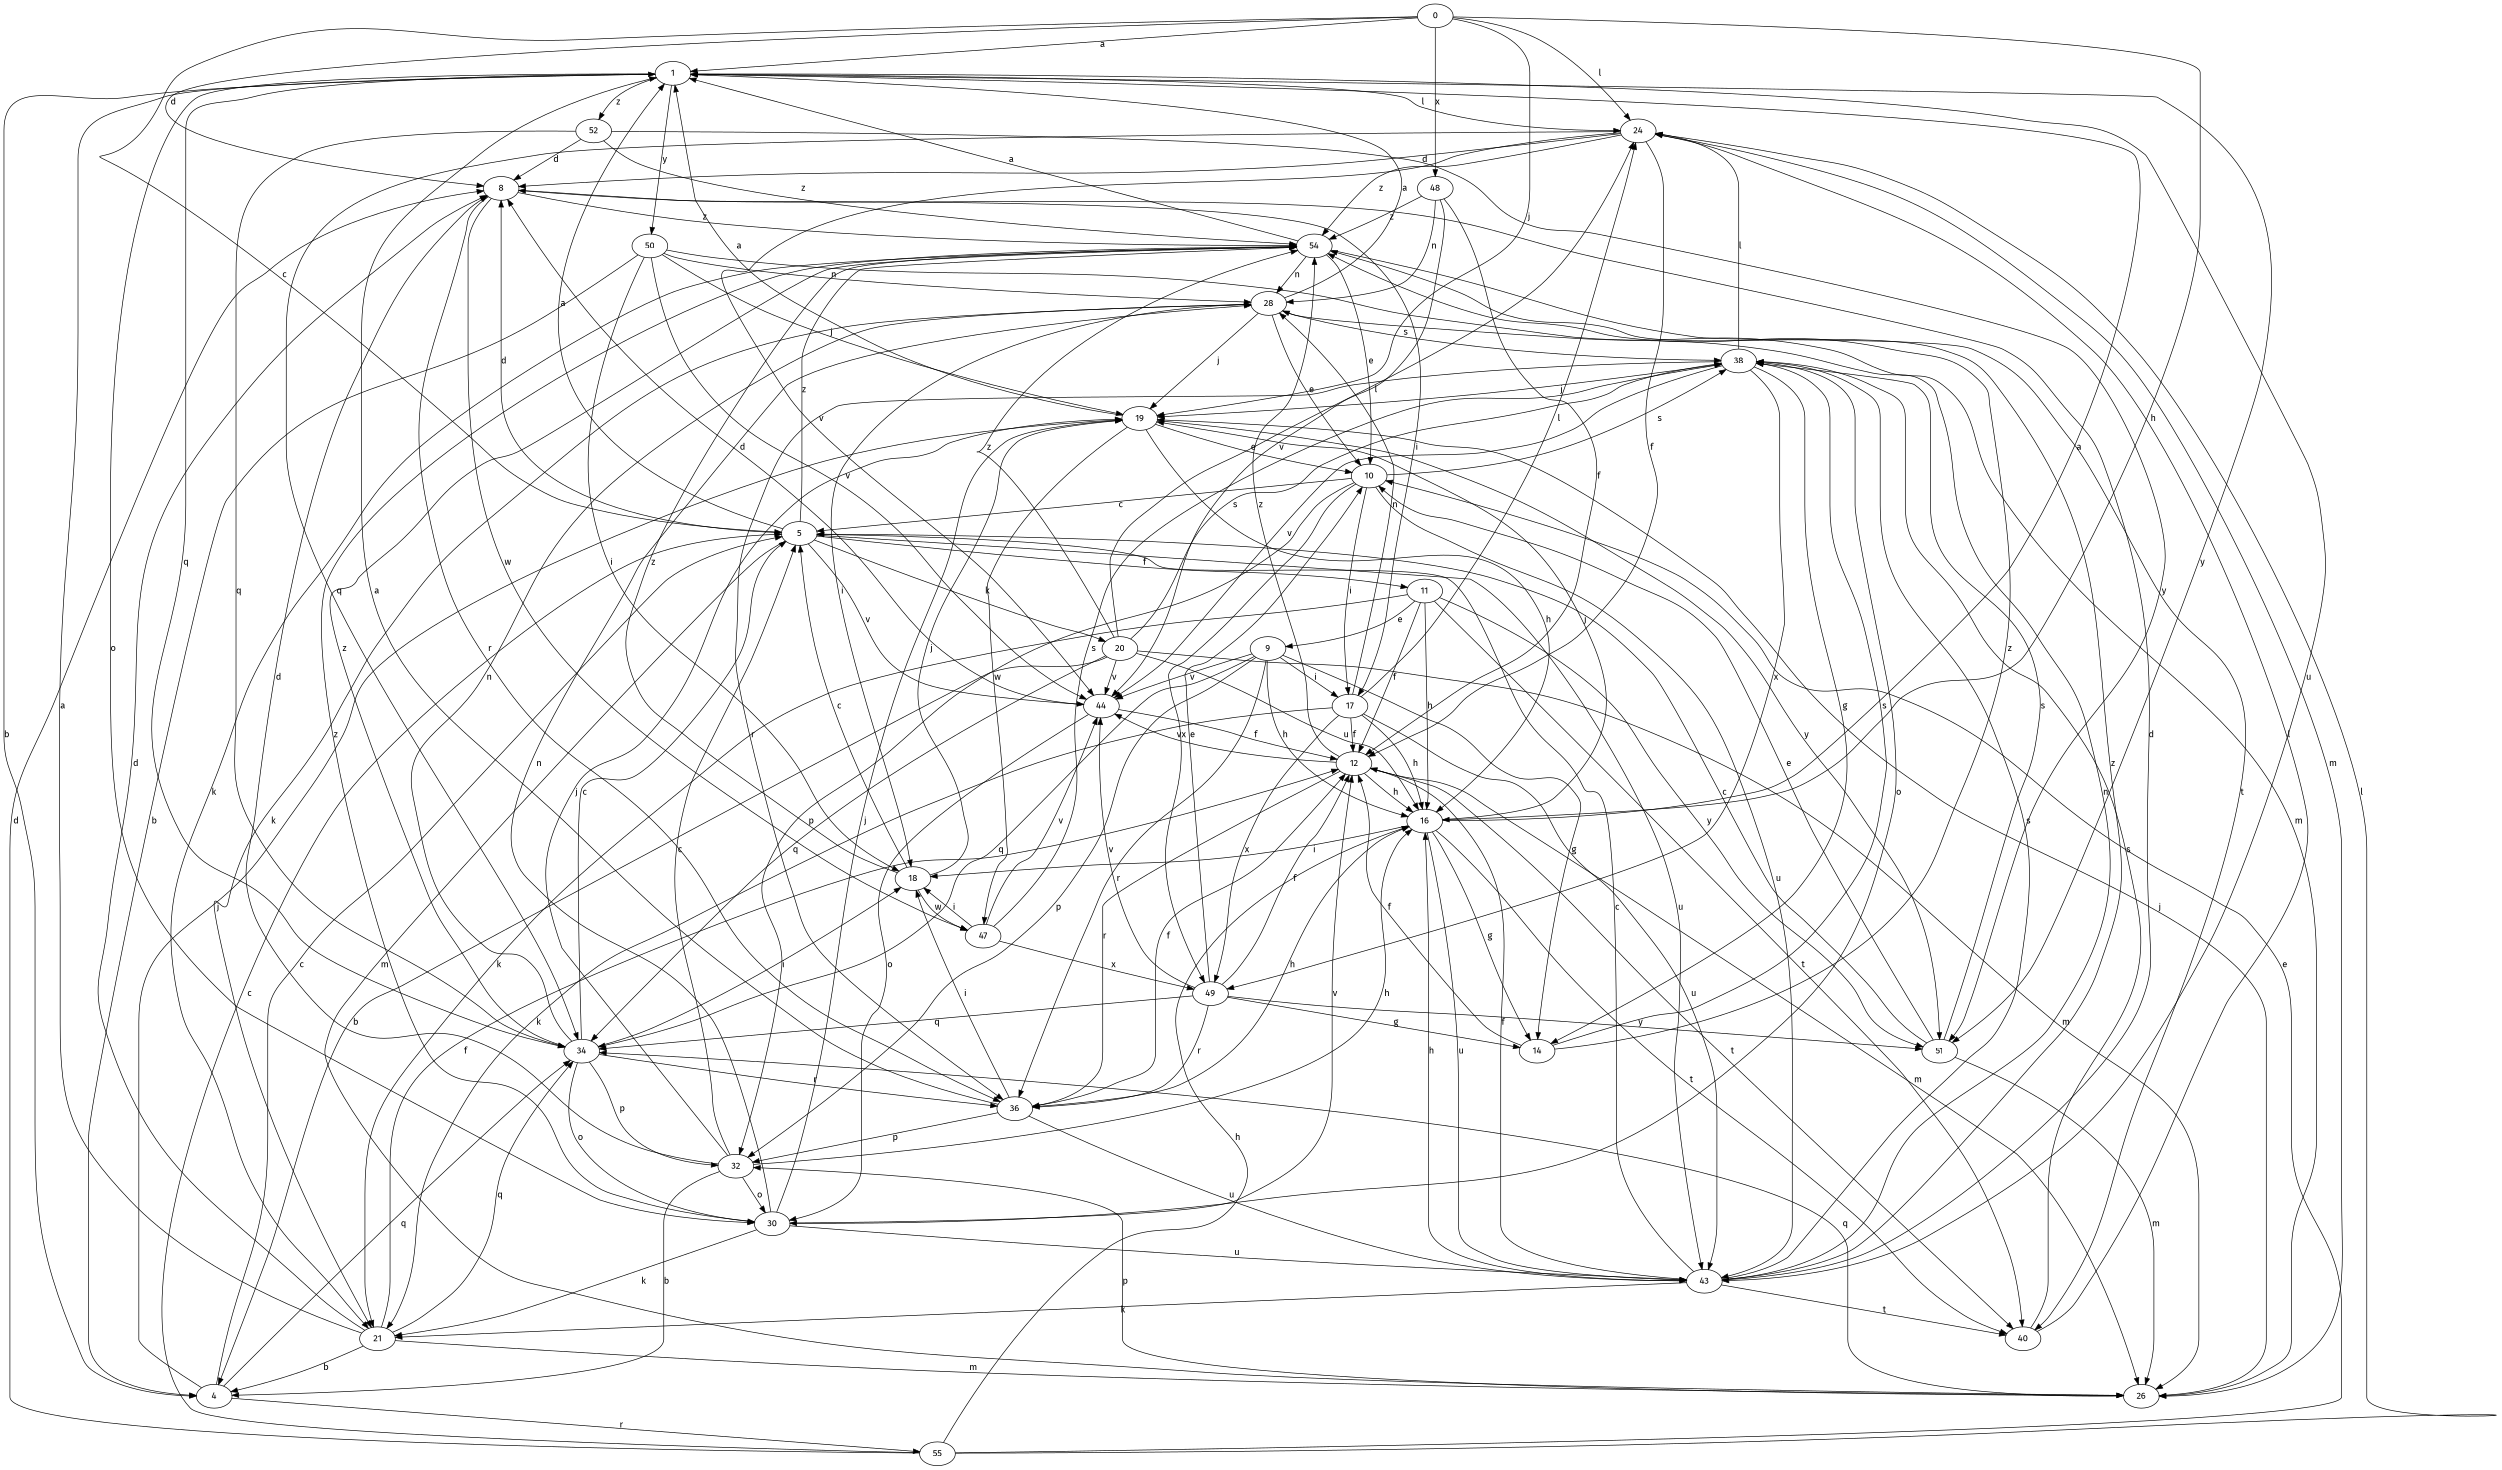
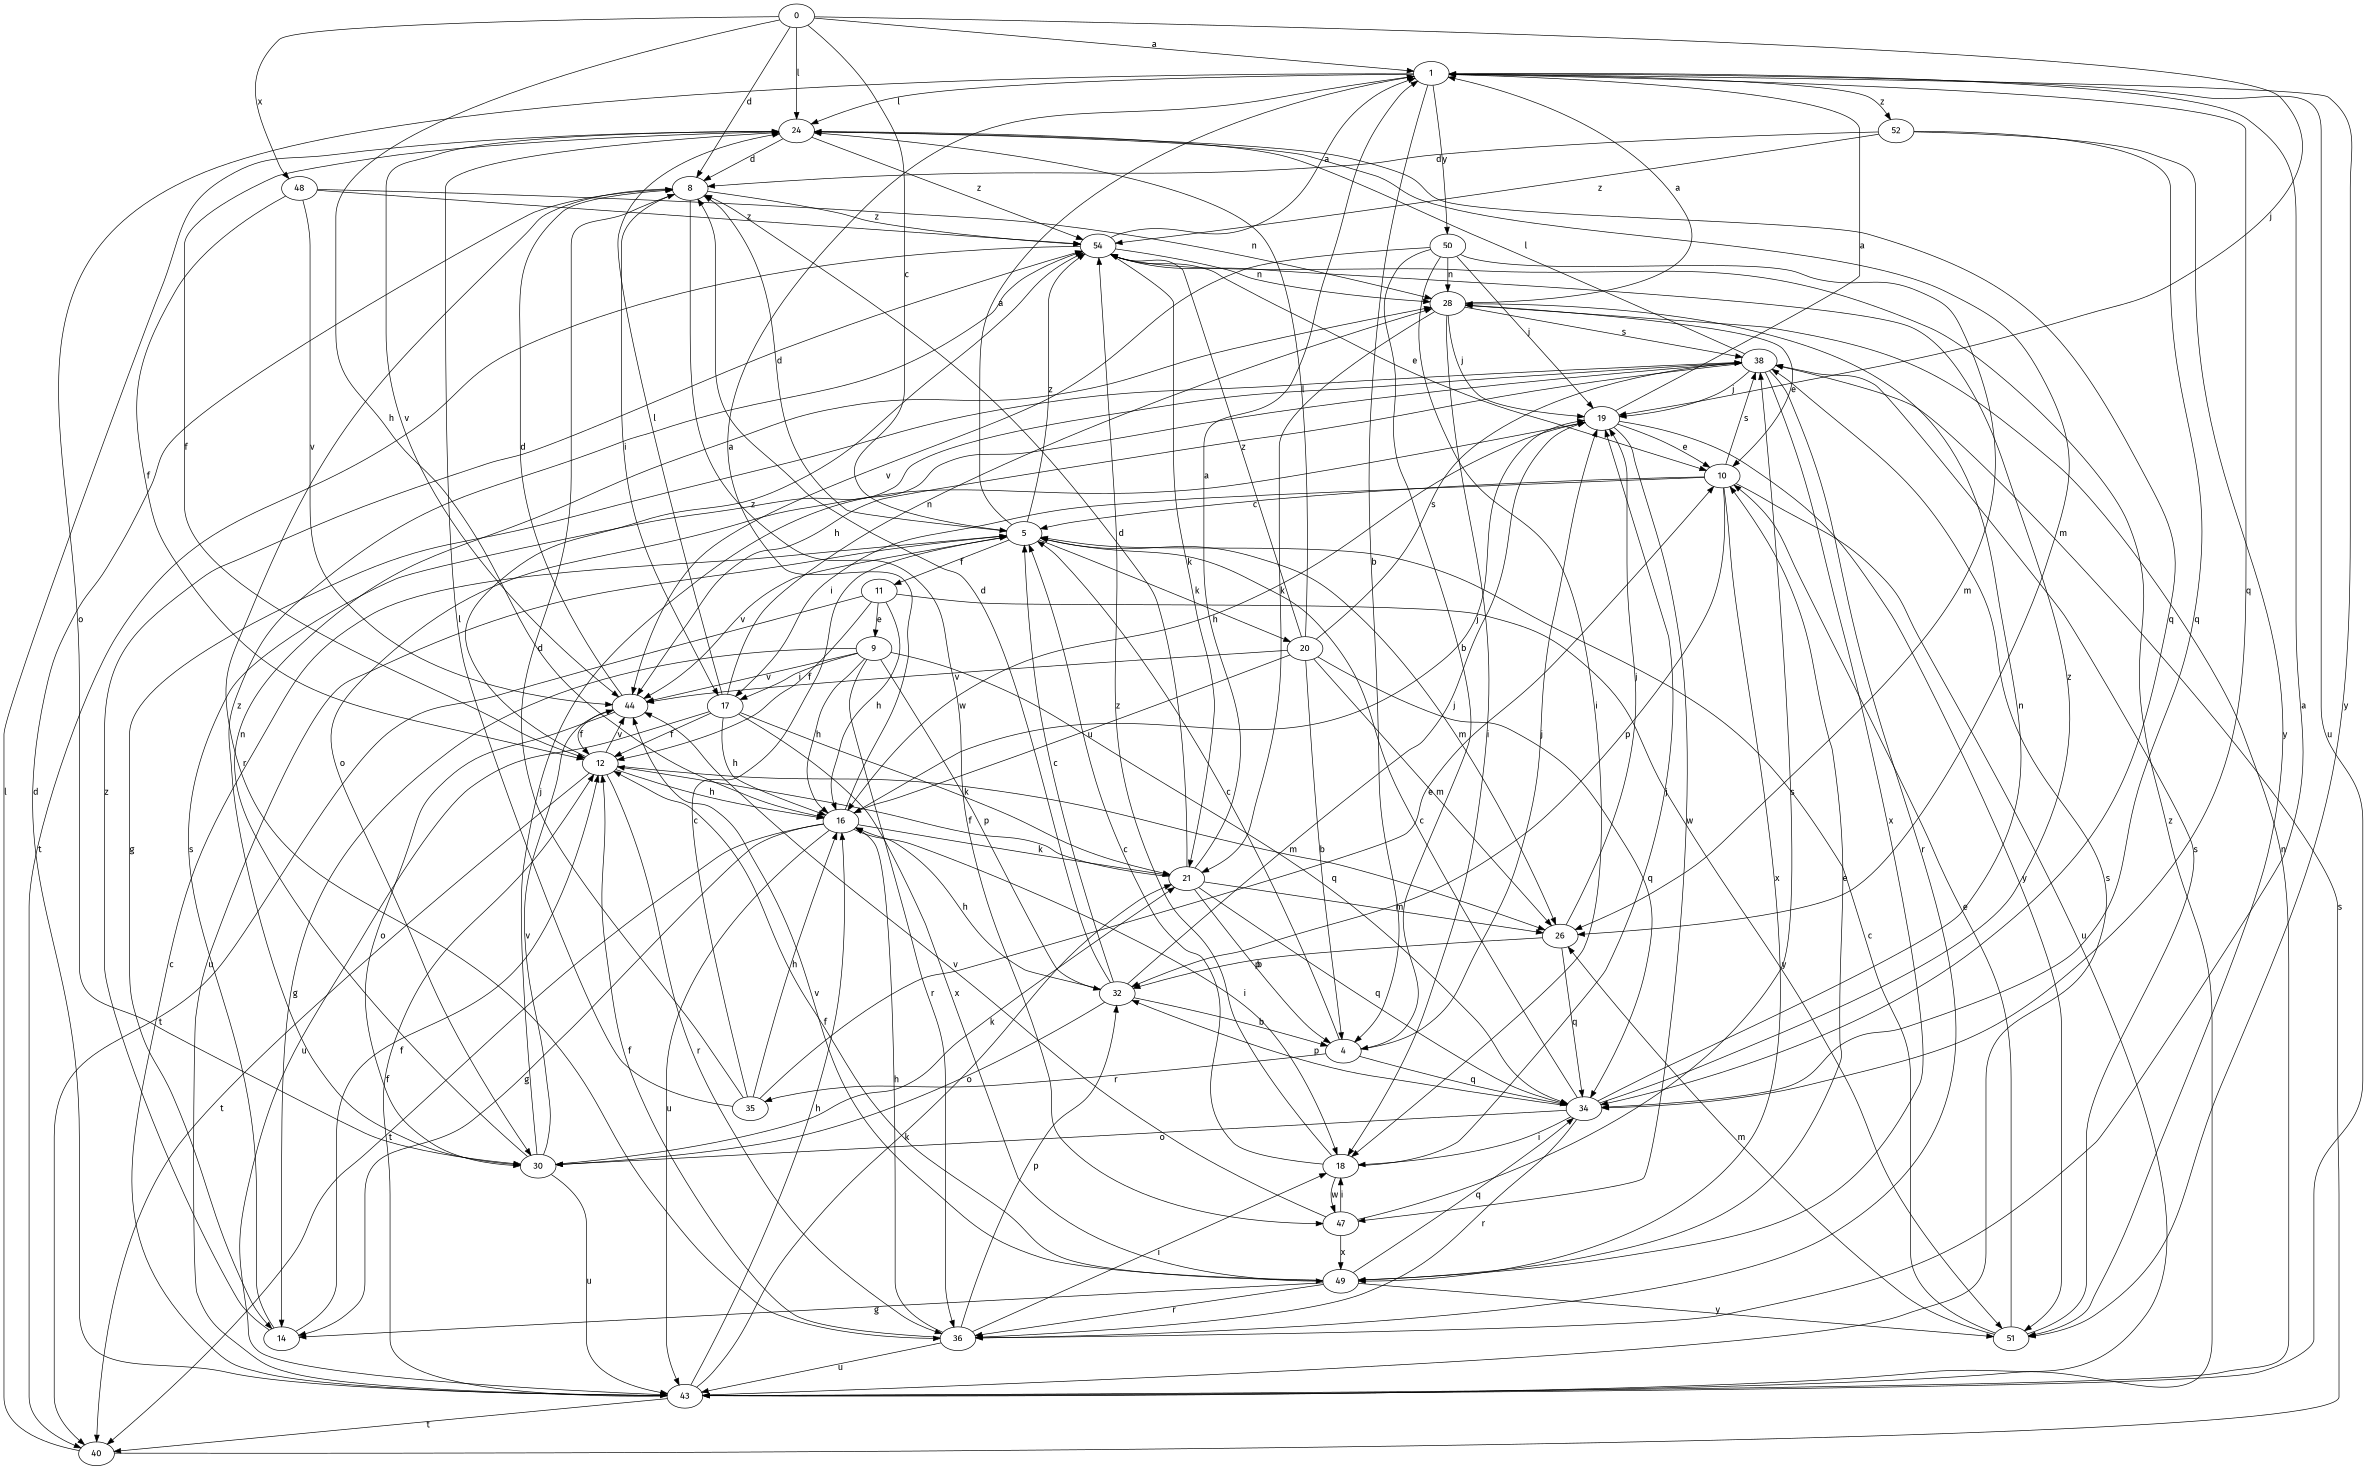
(1289, 534) -> (837, 534)
(724, 755) -> (1010, 850)
(1244, 1197) -> (526, 898)
(937, 1454) -> (750, 1109)
